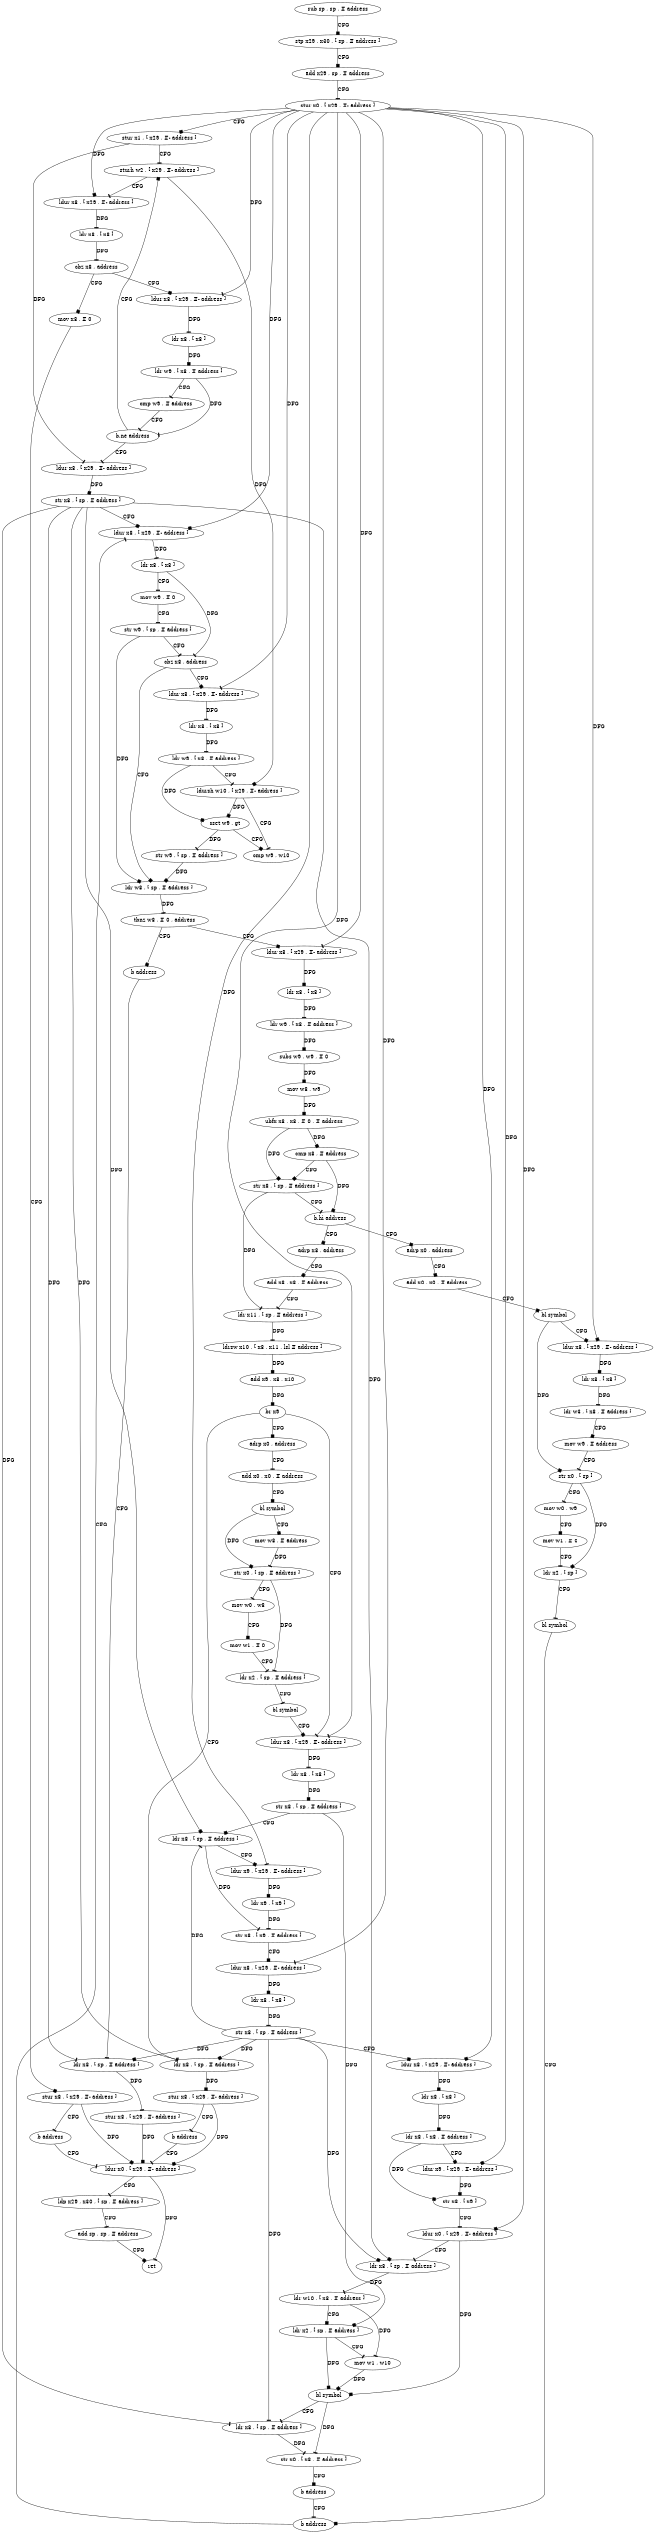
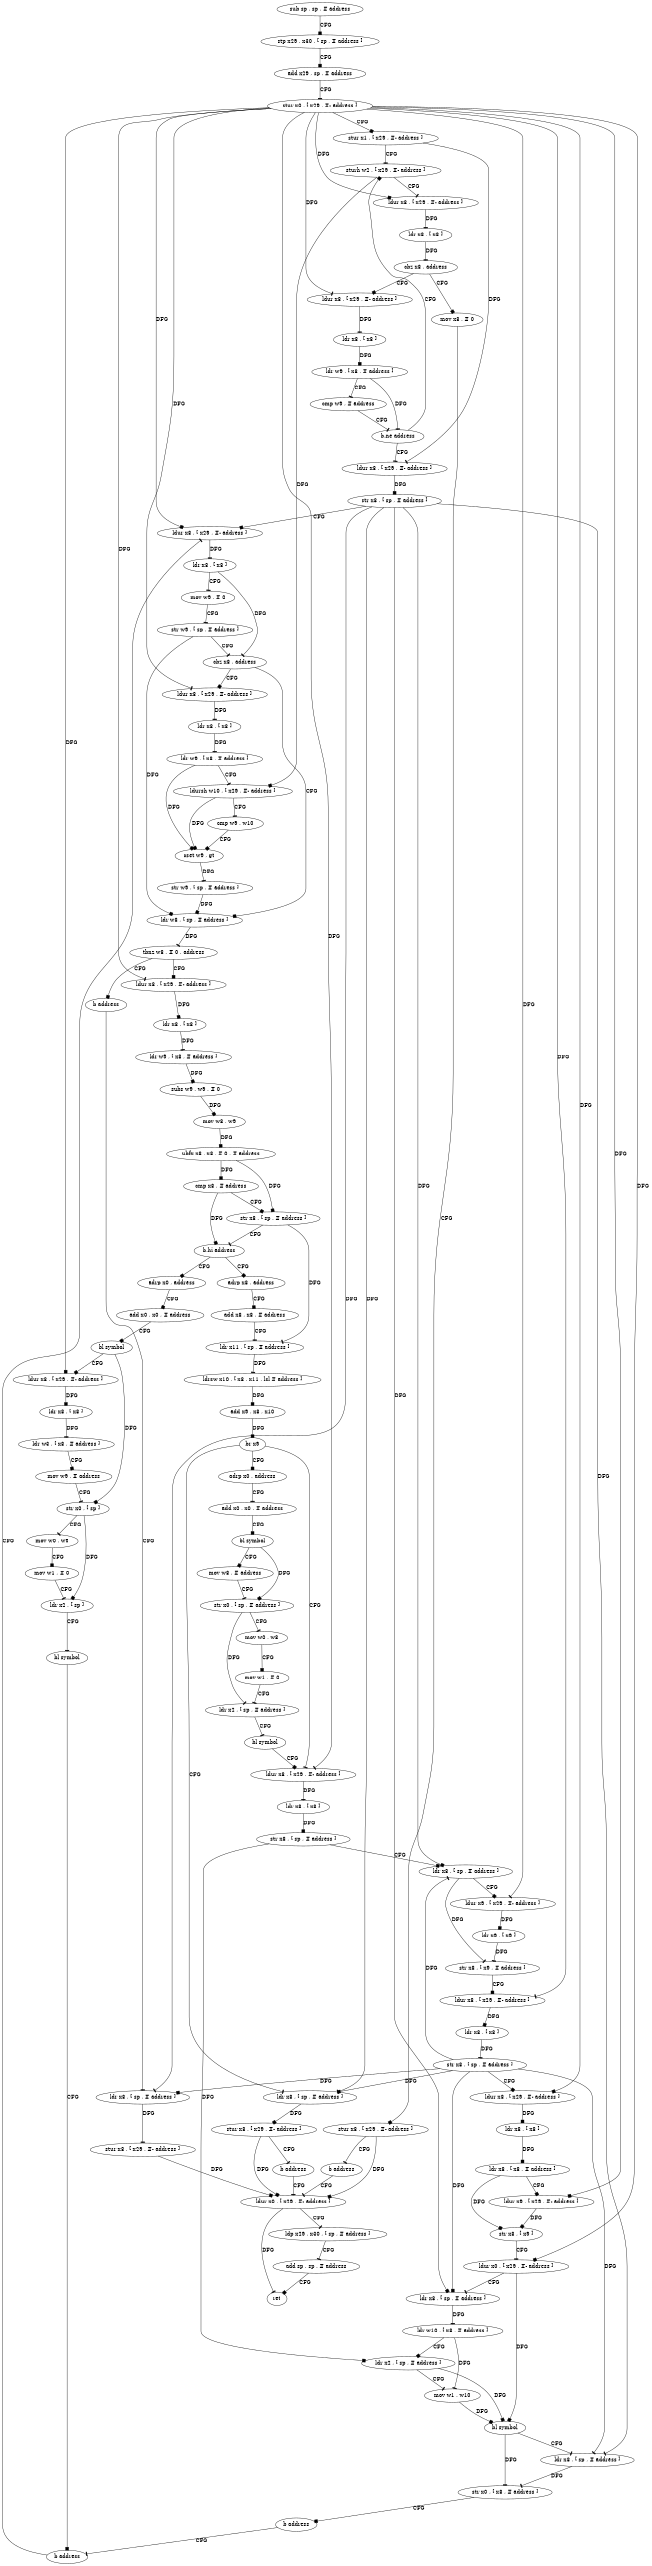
(246, 839) -> (219, 839)
(281, 1557) -> (248, 1590)
